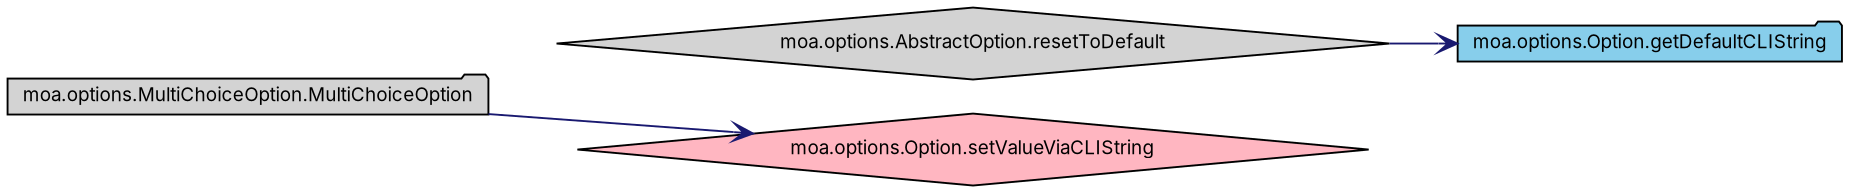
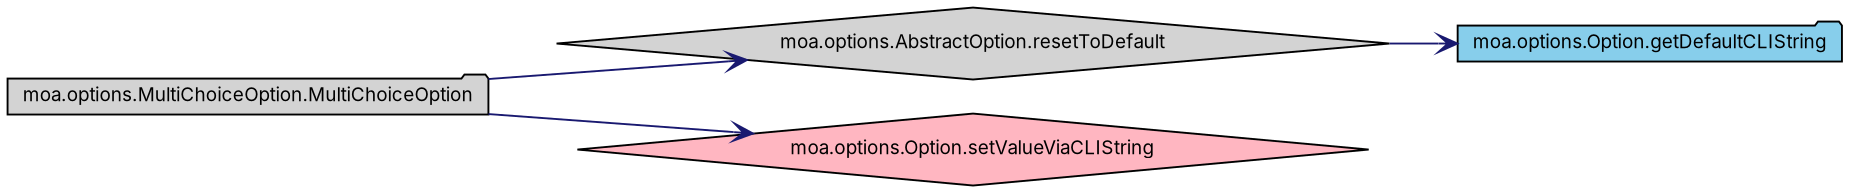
none -> (608, 70)
